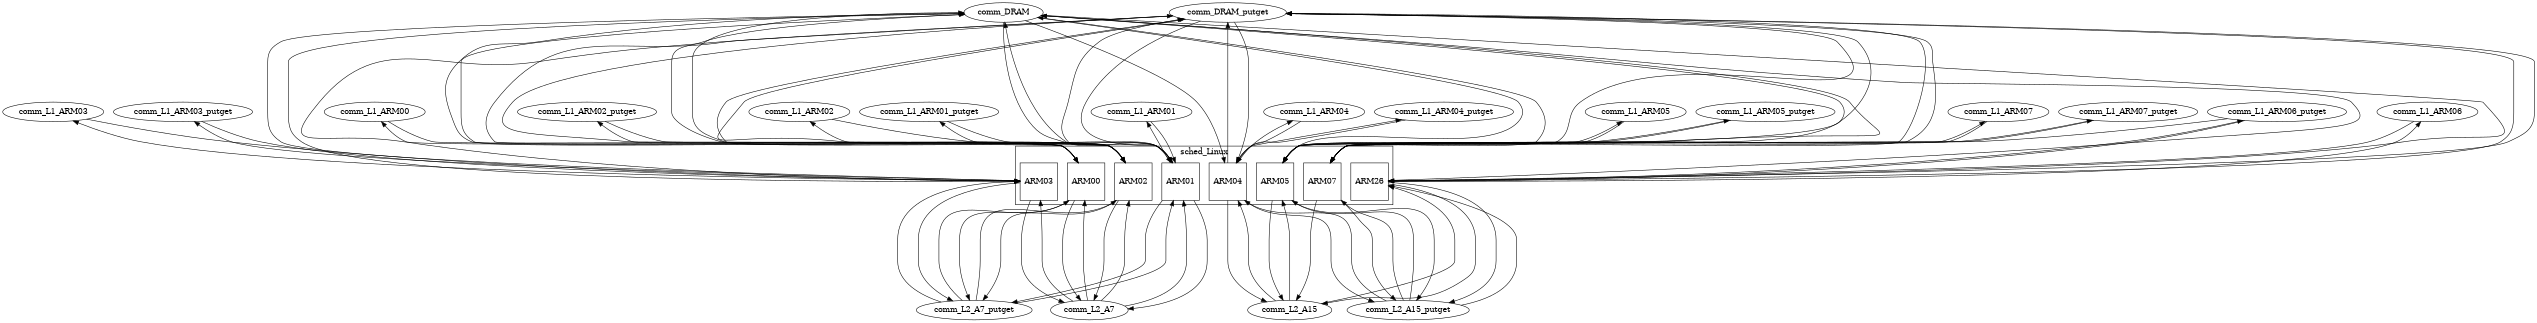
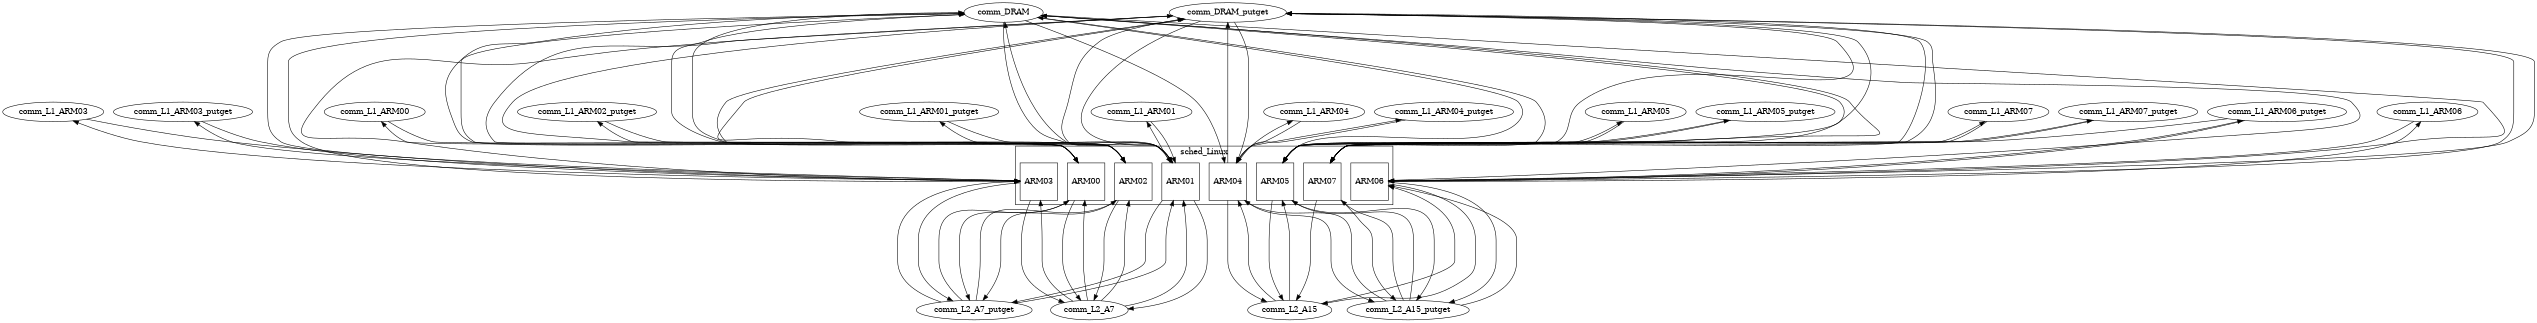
(799, 112) -> none
(1370, 182) -> (1370, 182)
